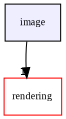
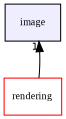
(26, 55) -> (40, 65)
